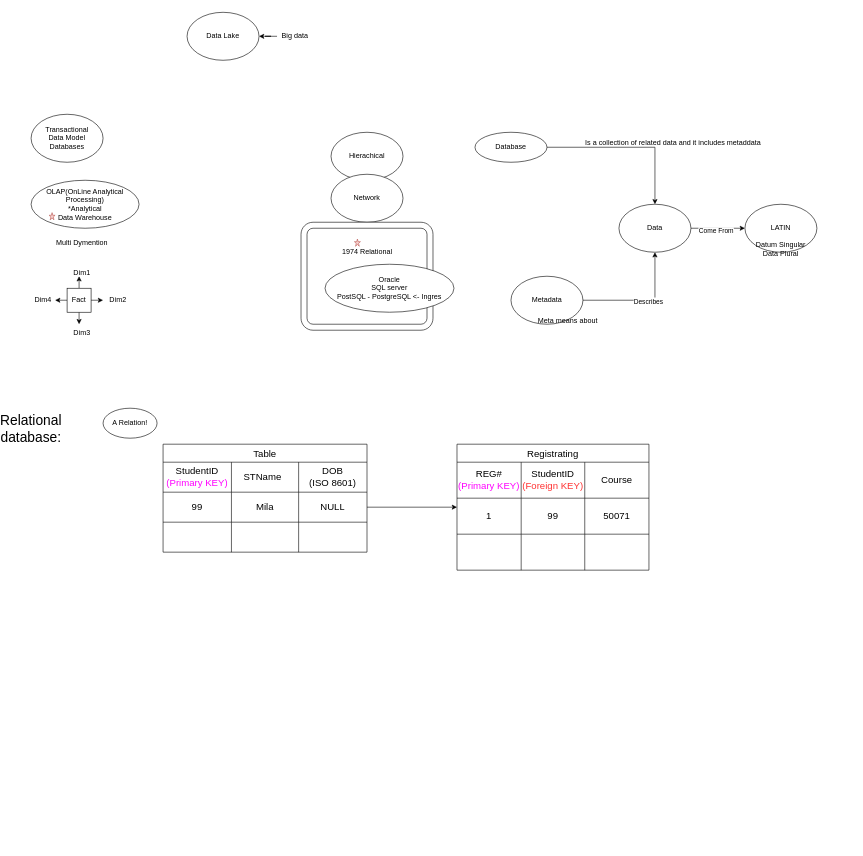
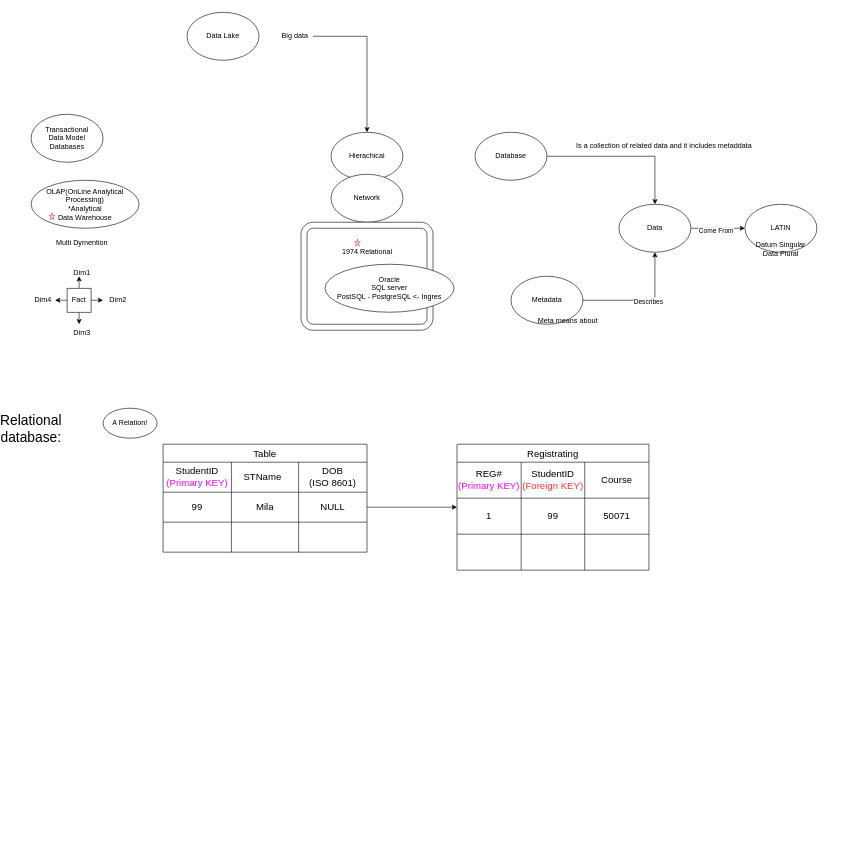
(268, 36) -> (366, 36)
(673, 143) -> (664, 146)
(511, 147) -> (511, 156)
